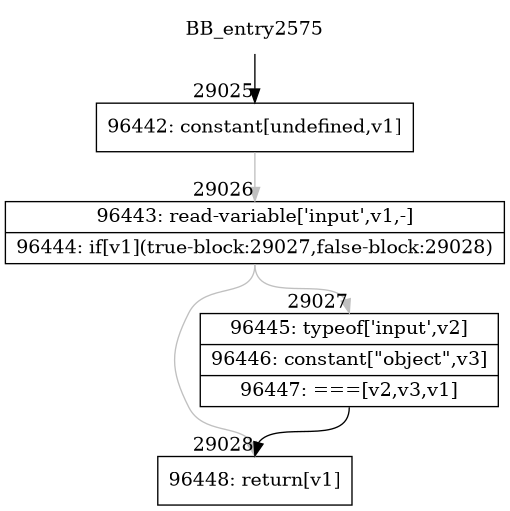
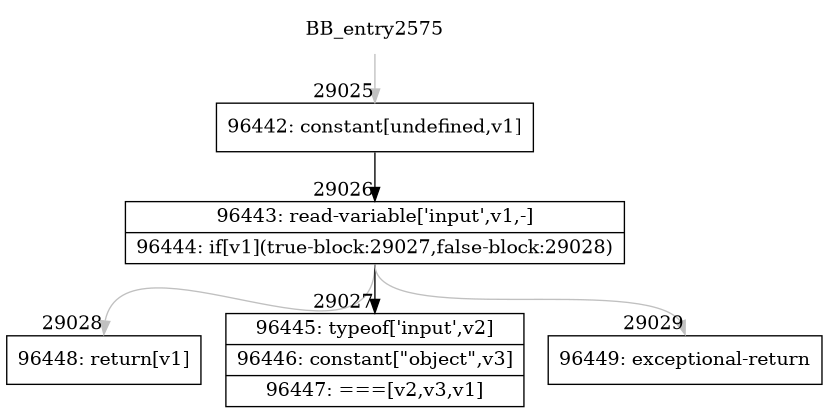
(255, 71) -> (375, 71)
(255, 170) -> (375, 170)
(295, 288) -> (375, 290)
none -> (685, 360)
(309, 431) -> none
